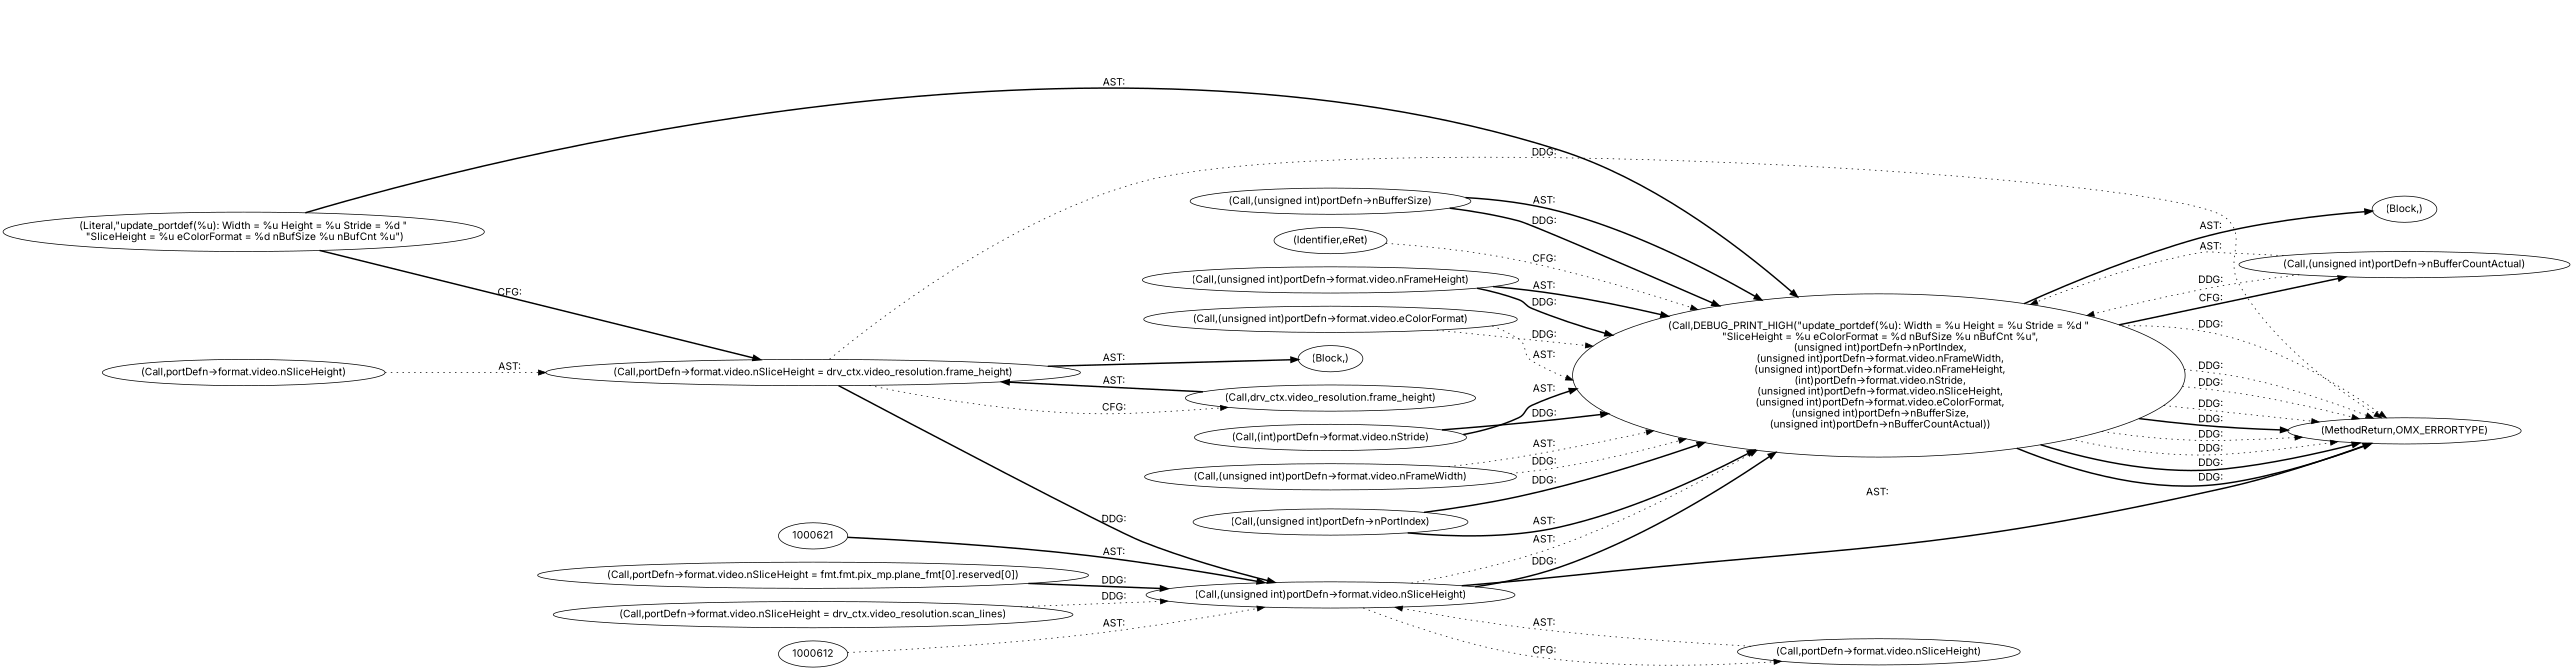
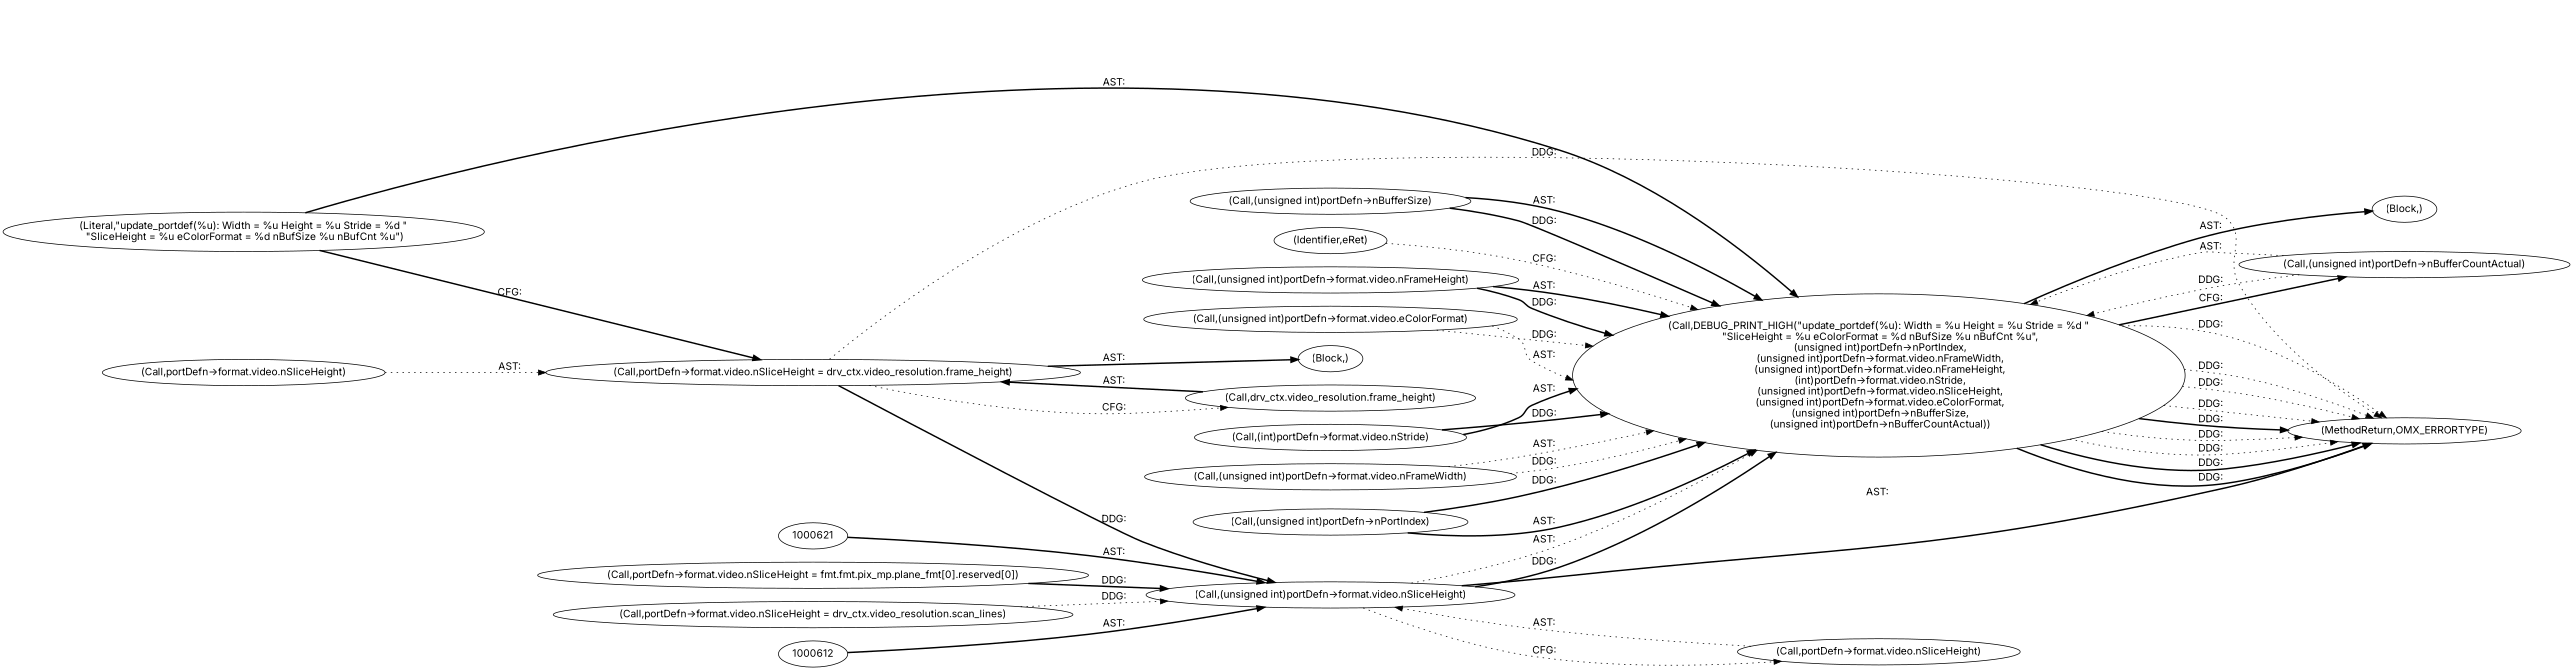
(1053, 638) -> (1053, 638)
